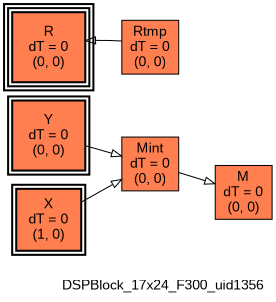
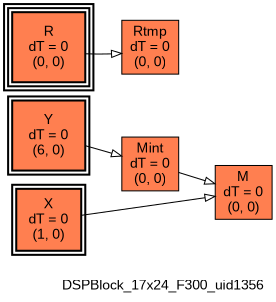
(109, 40) -> (98, 54)
(49, 136) -> (49, 136)
(97, 193) -> (143, 207)
